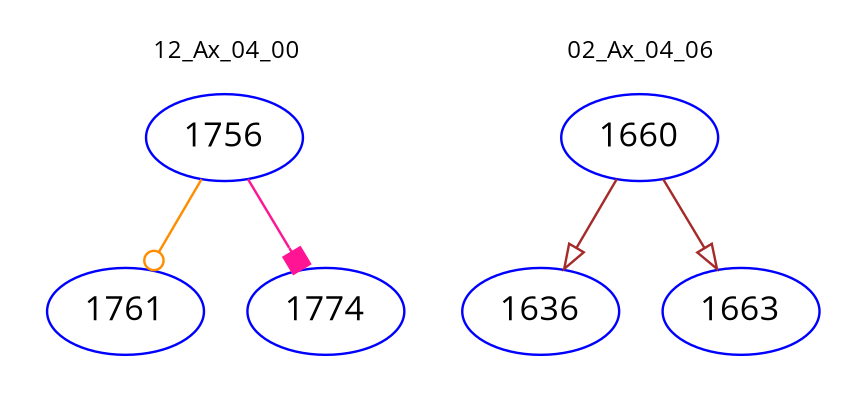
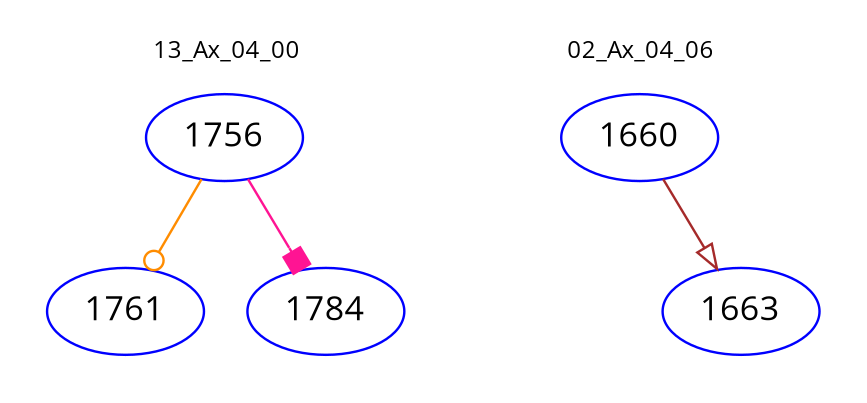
(227, 52) -> (227, 52)
(326, 311) -> (326, 311)
(541, 311) -> none
